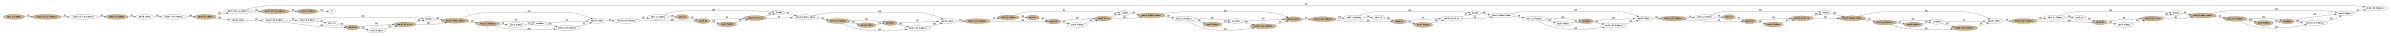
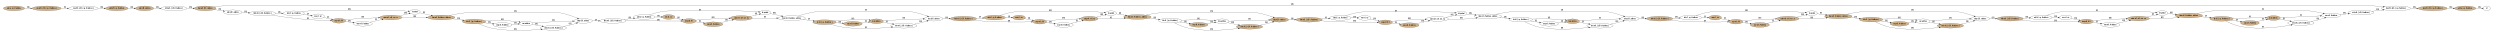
(1305, 5) -> (2377, 11)
(145, 17) -> (145, 8)
